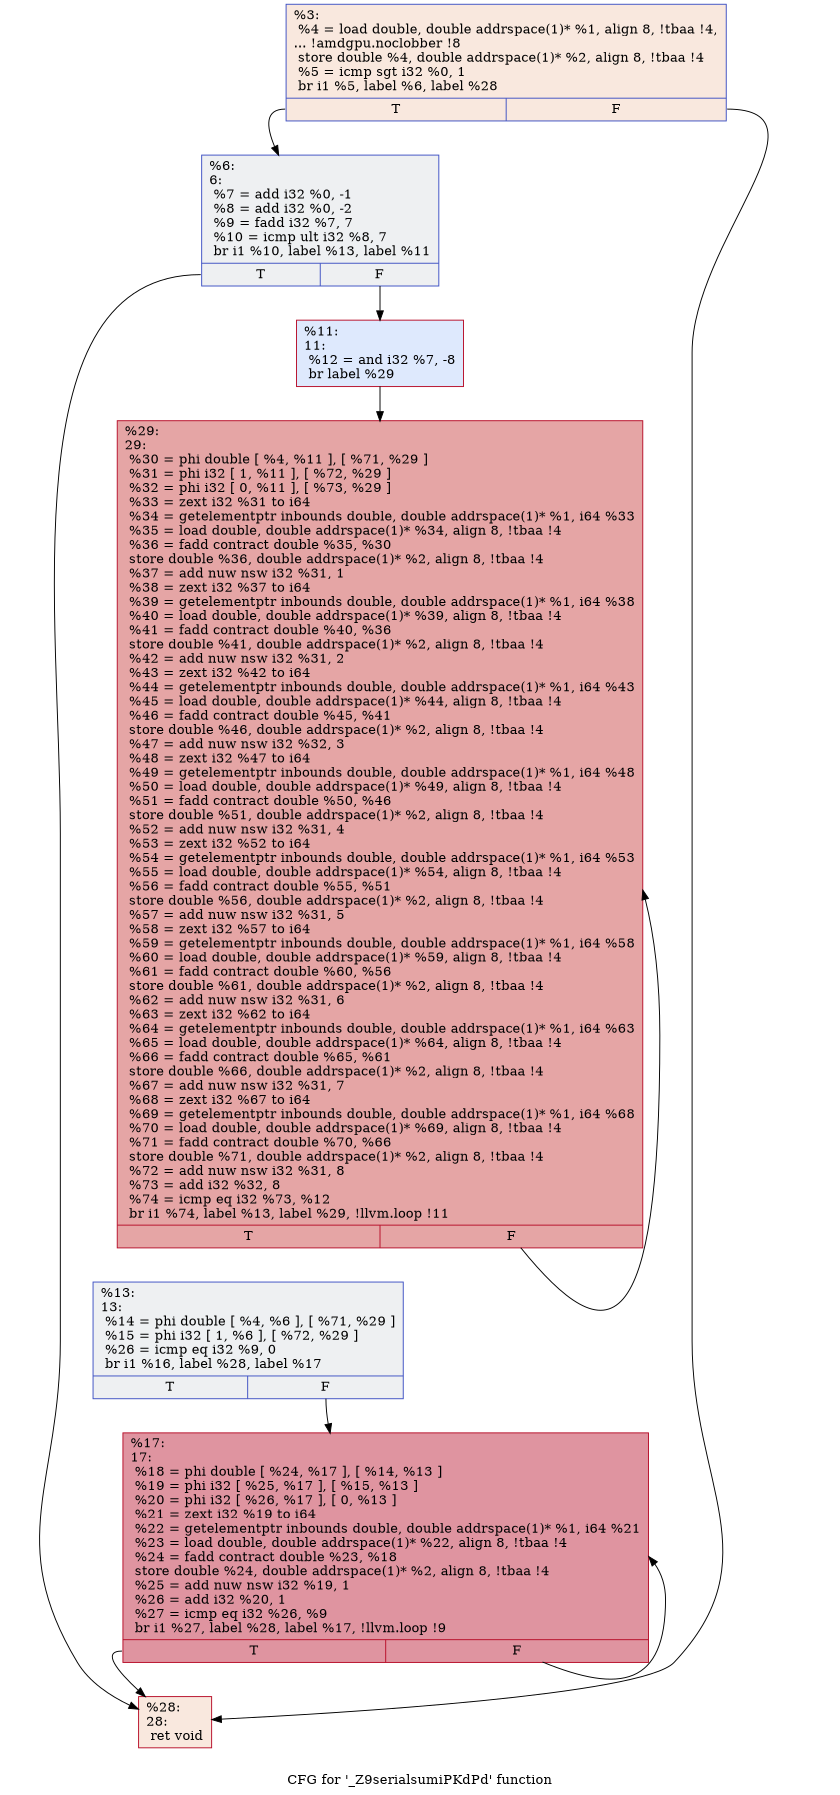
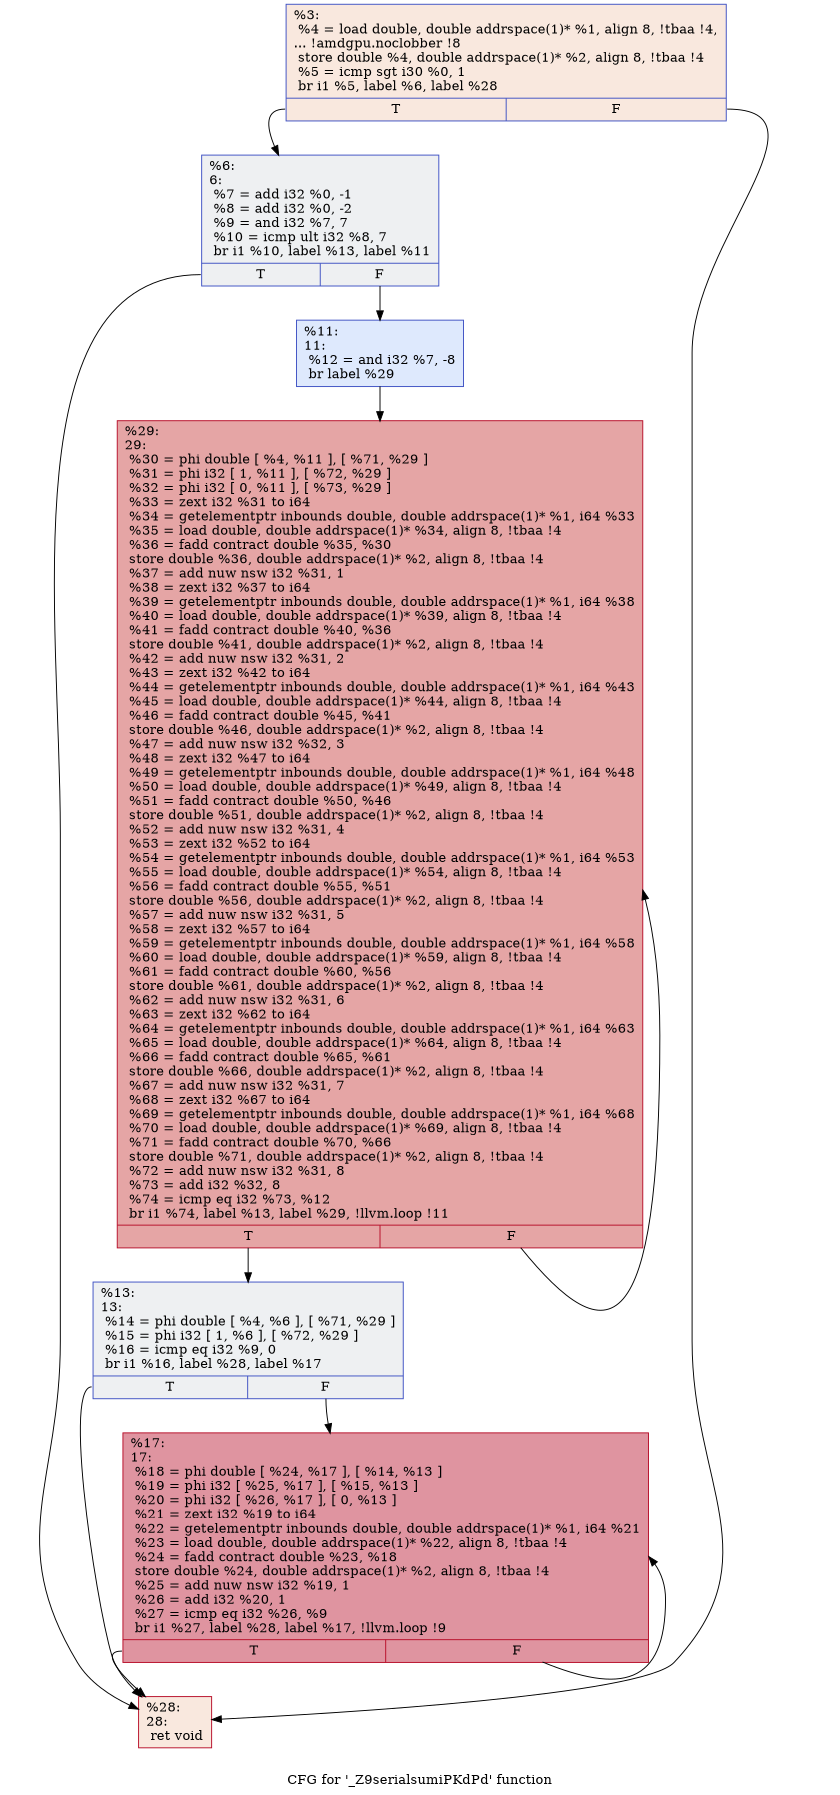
(380, 72) -> (380, 72)
(281, 223) -> (279, 223)
(380, 353) -> (380, 353)
none -> (248, 1260)
(189, 1350) -> (189, 1350)
none -> (90, 1541)
